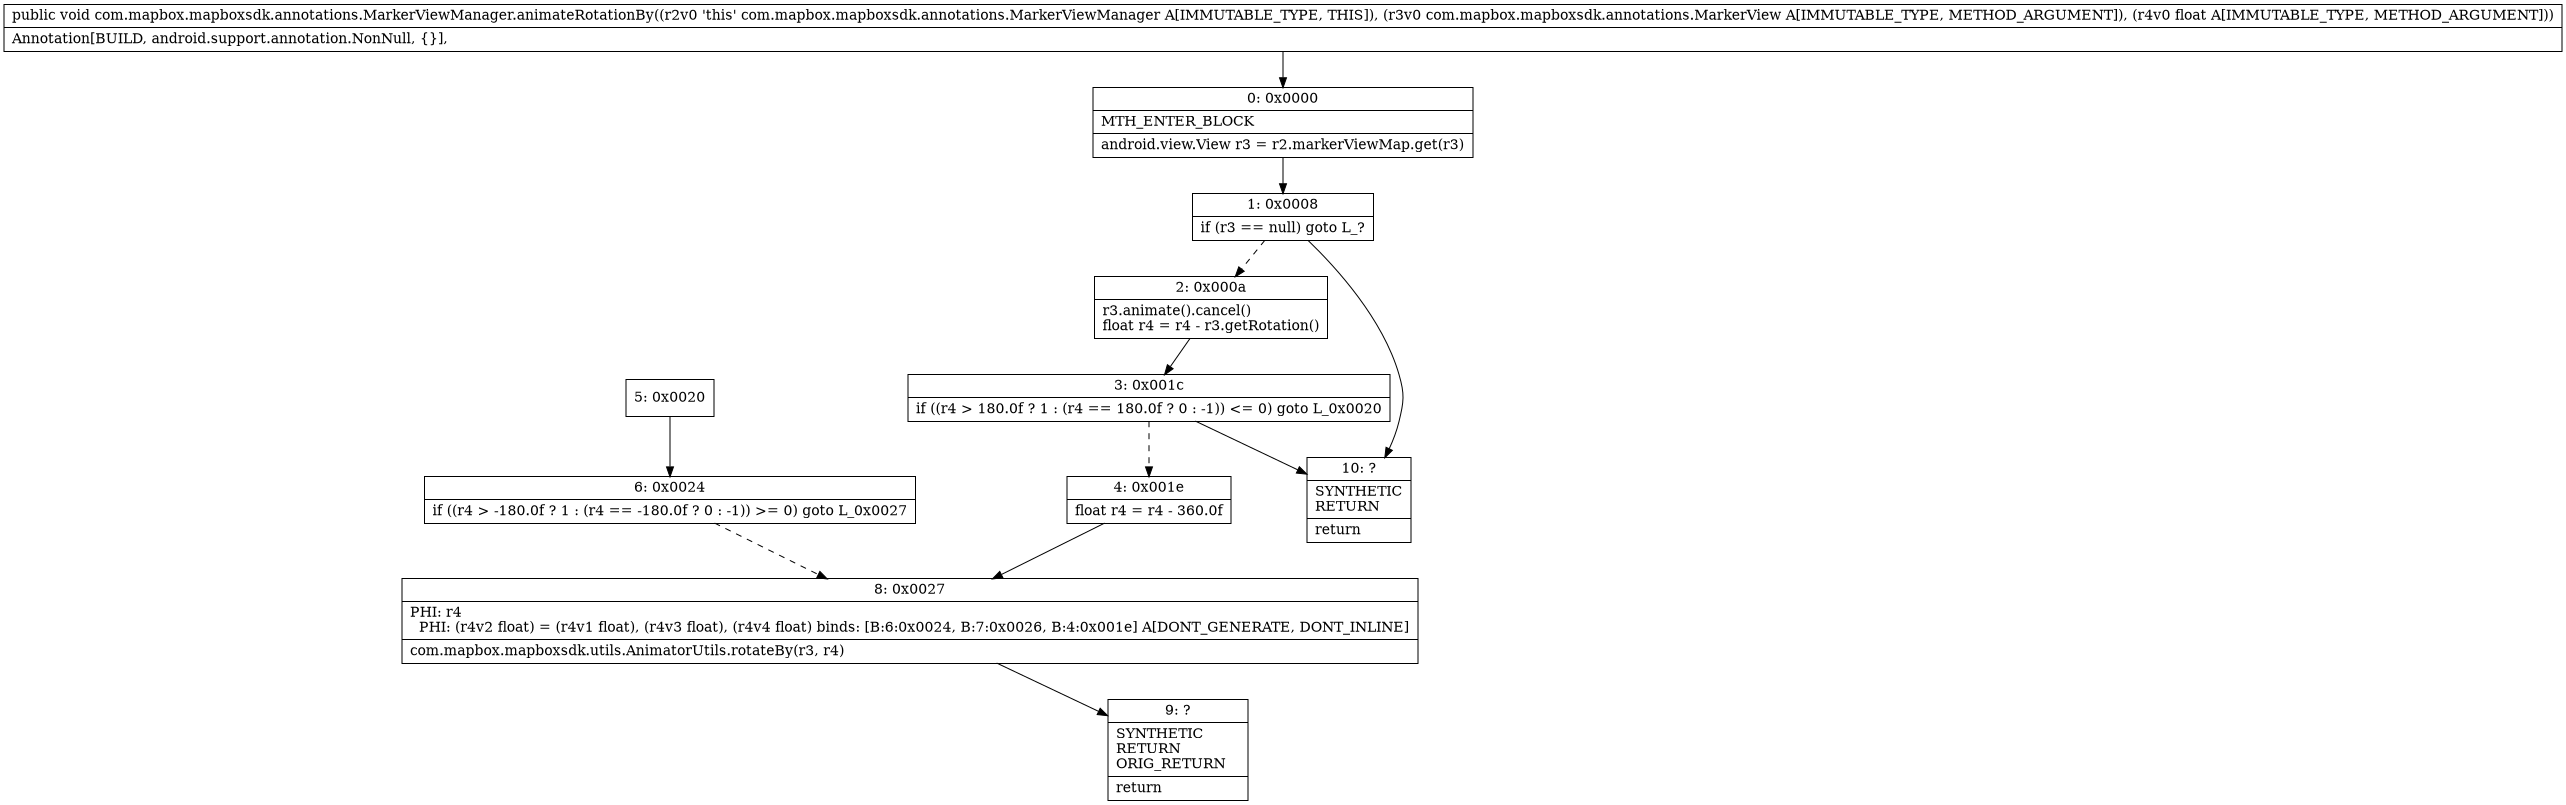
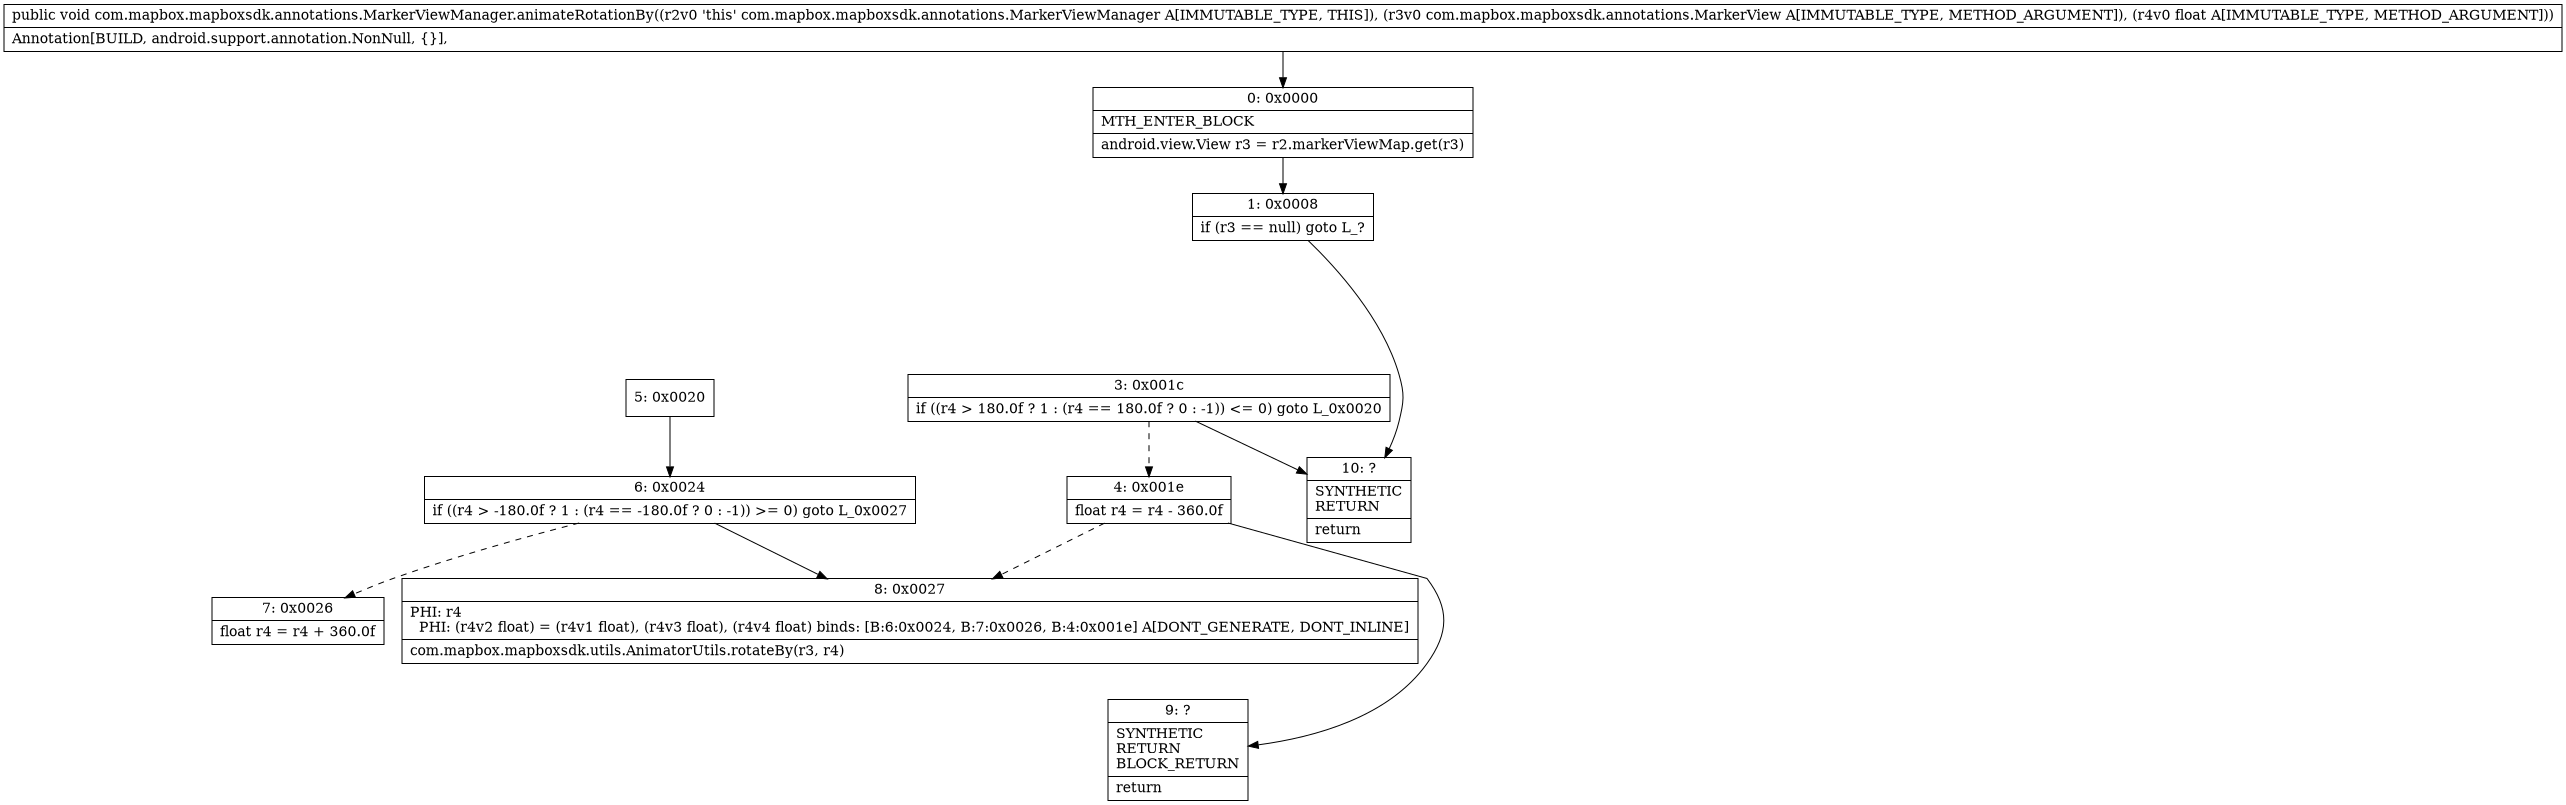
(1211, 308) -> none
(766, 549) -> (766, 549)
(1053, 549) -> (1053, 549)
none -> (298, 621)
(1048, 687) -> (1443, 614)
(1171, 764) -> (1178, 764)
